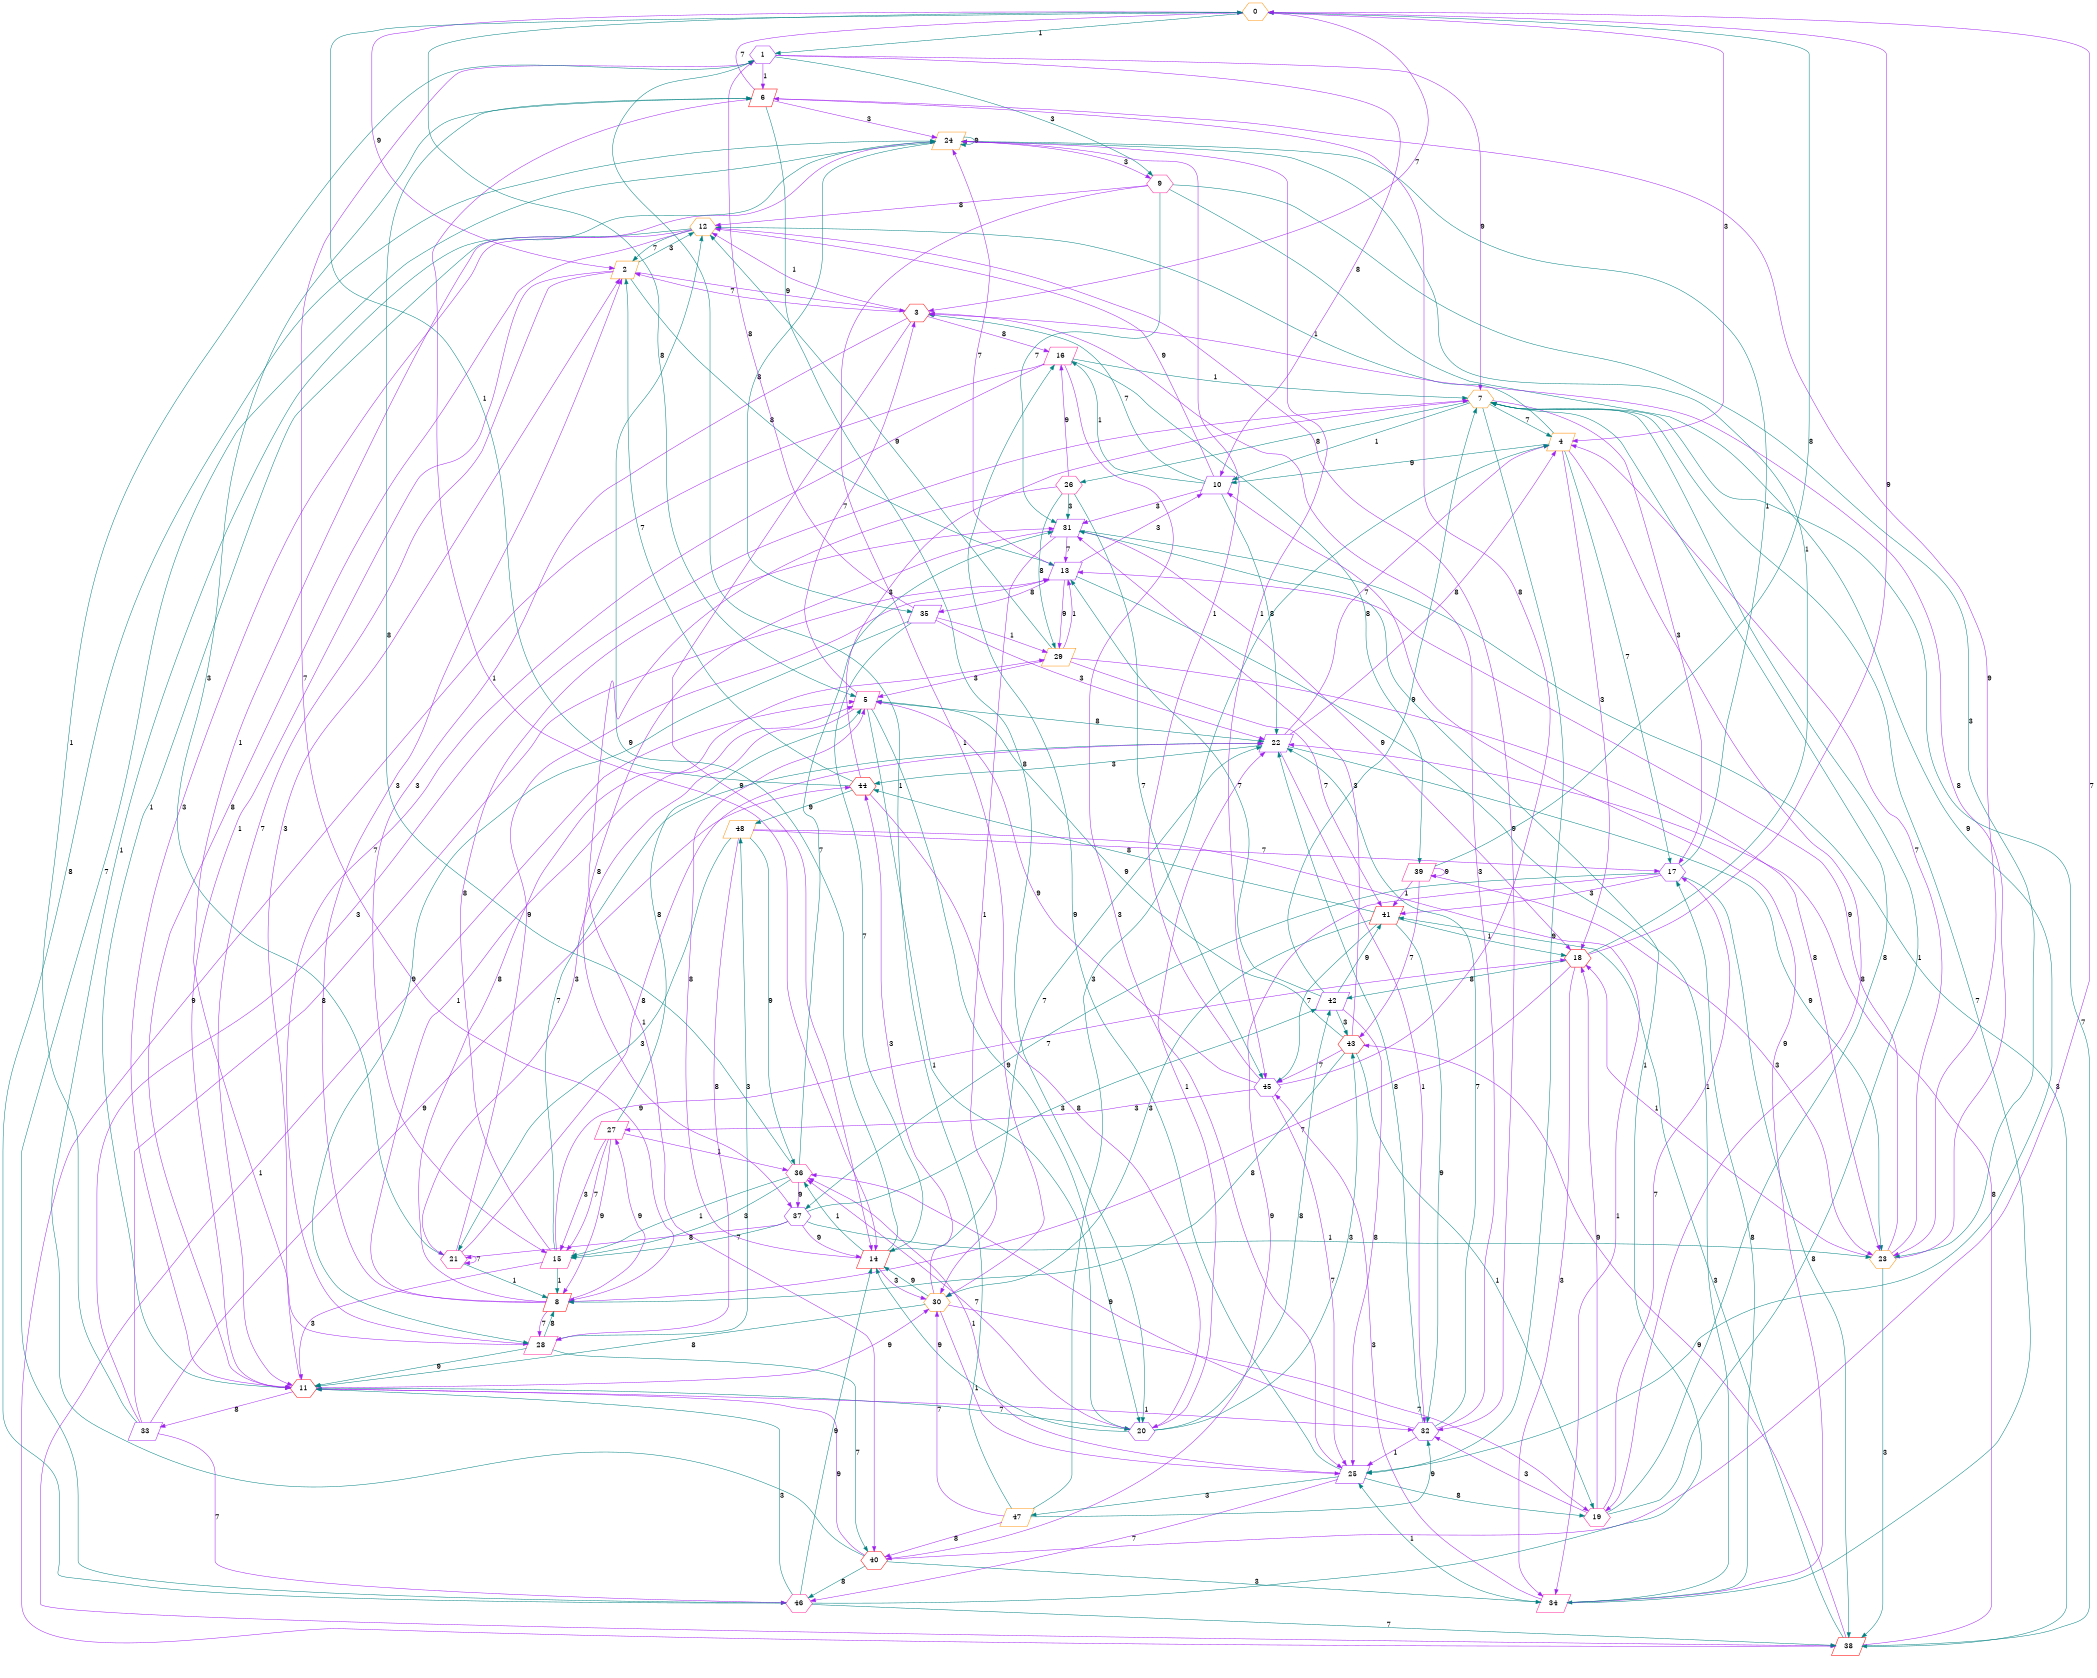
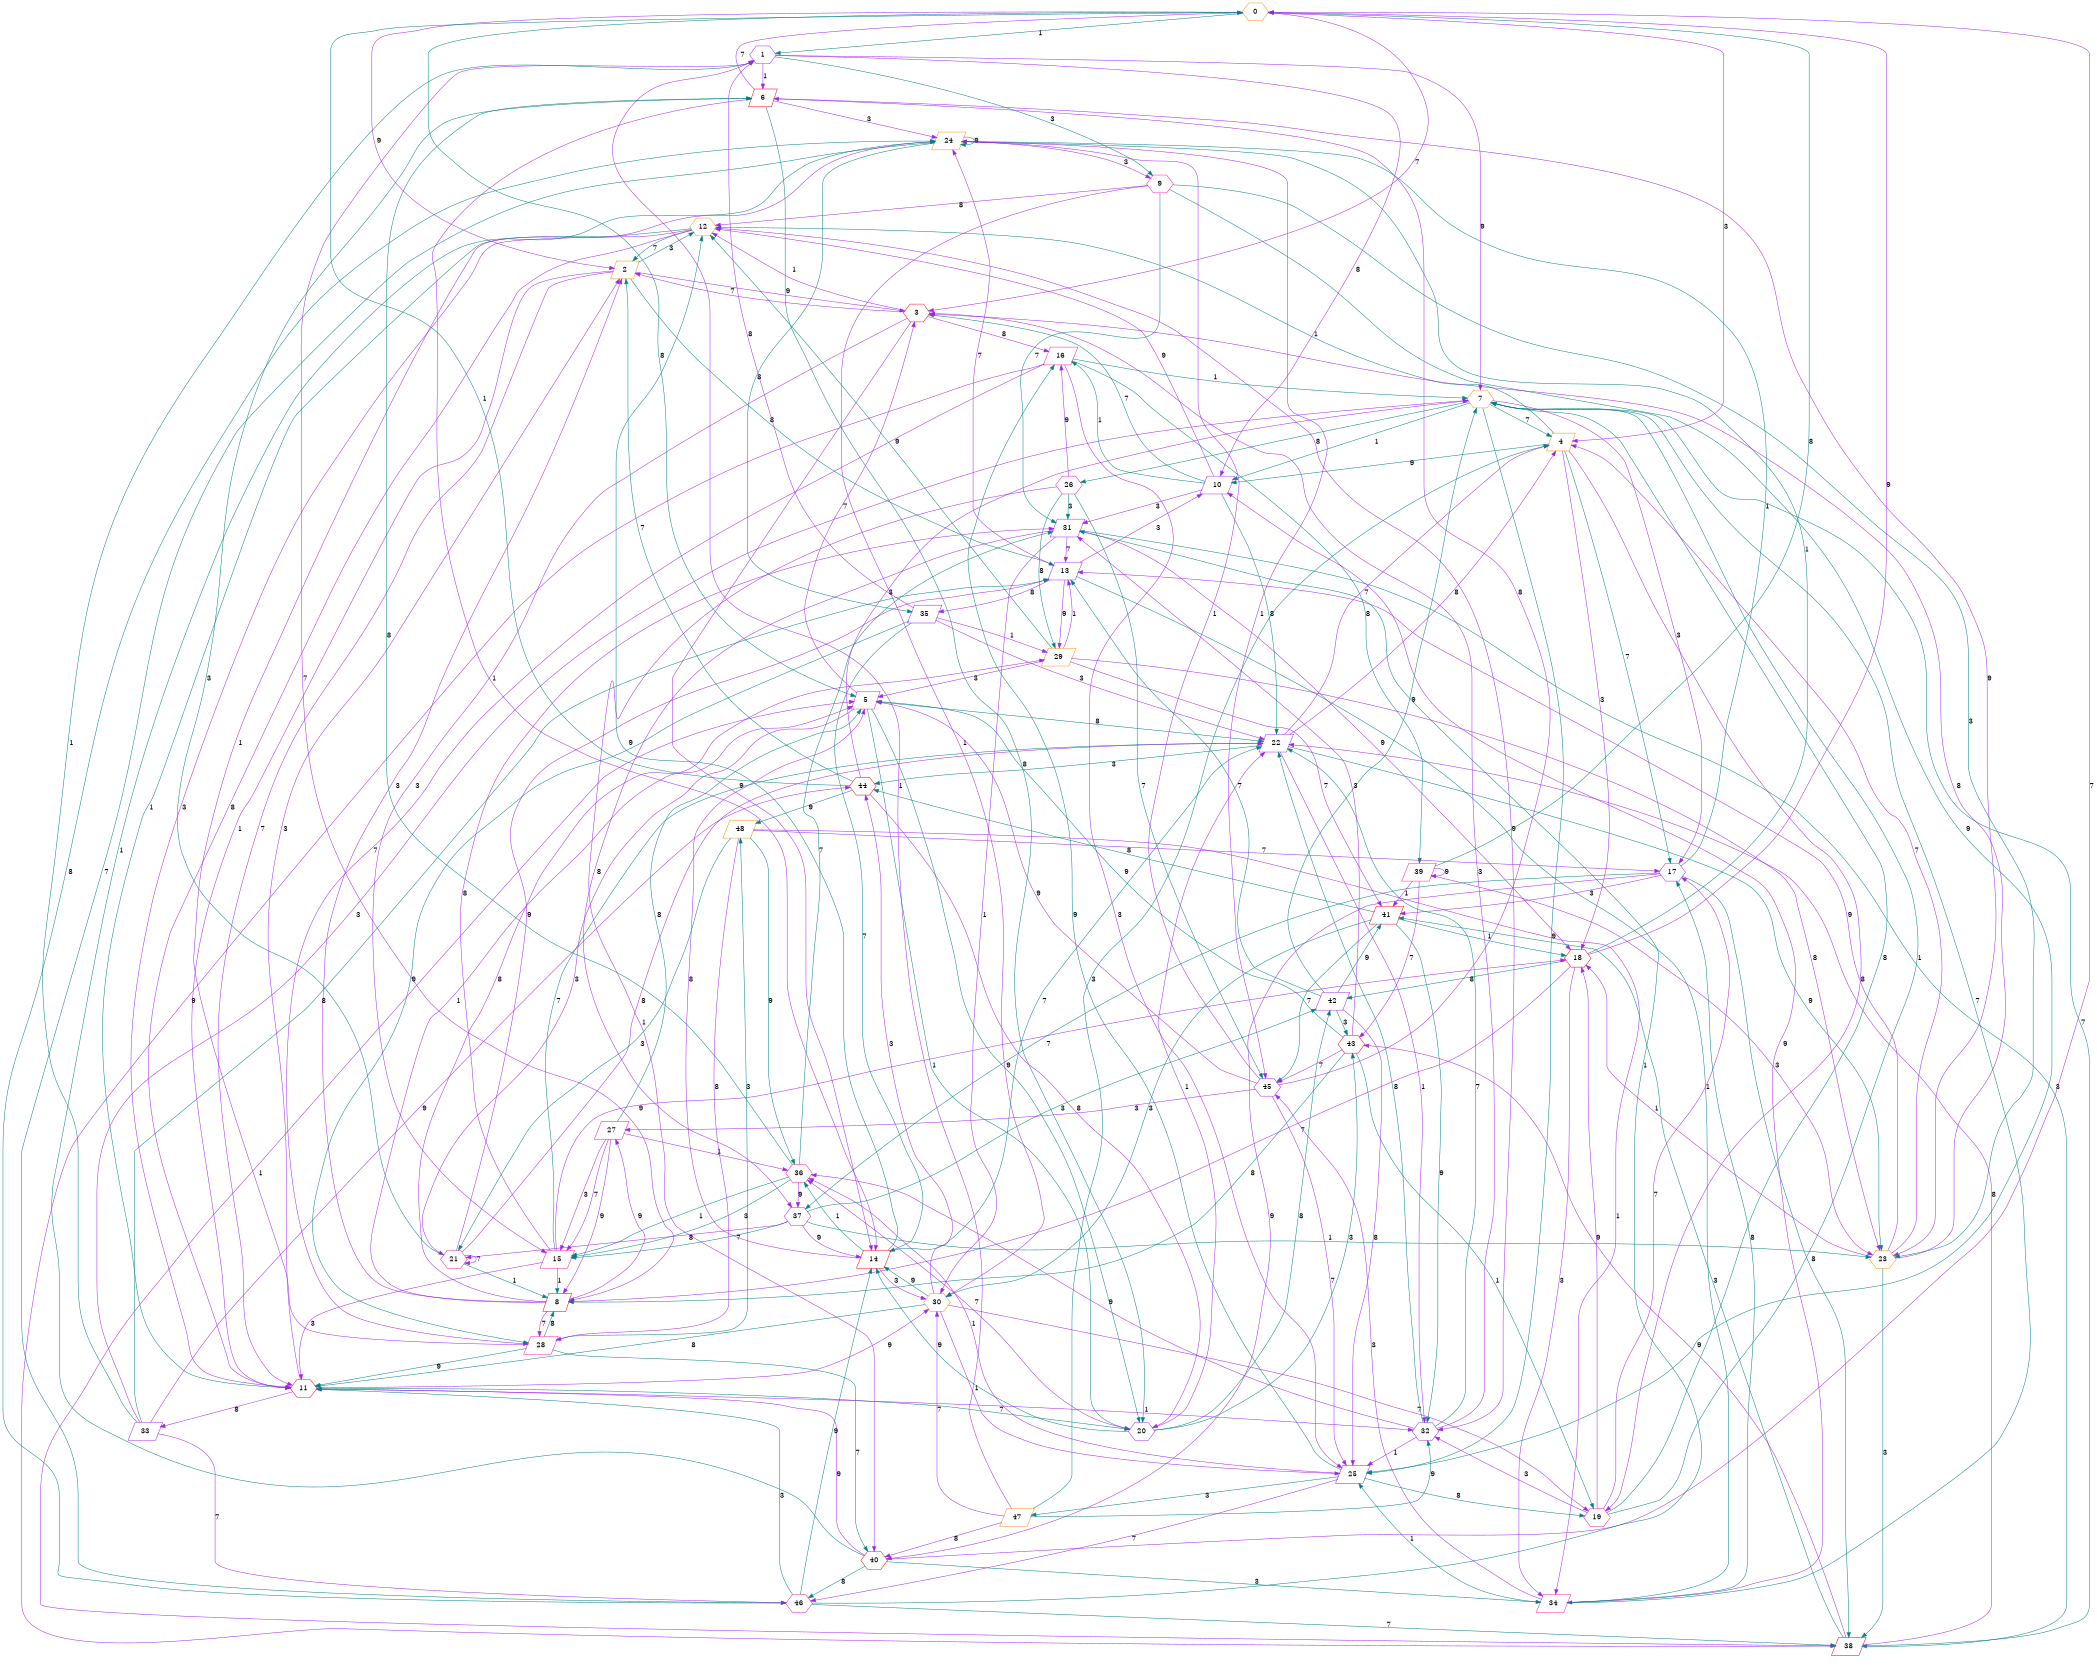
(882, 689) -> (882, 689)
(415, 884) -> (415, 884)
